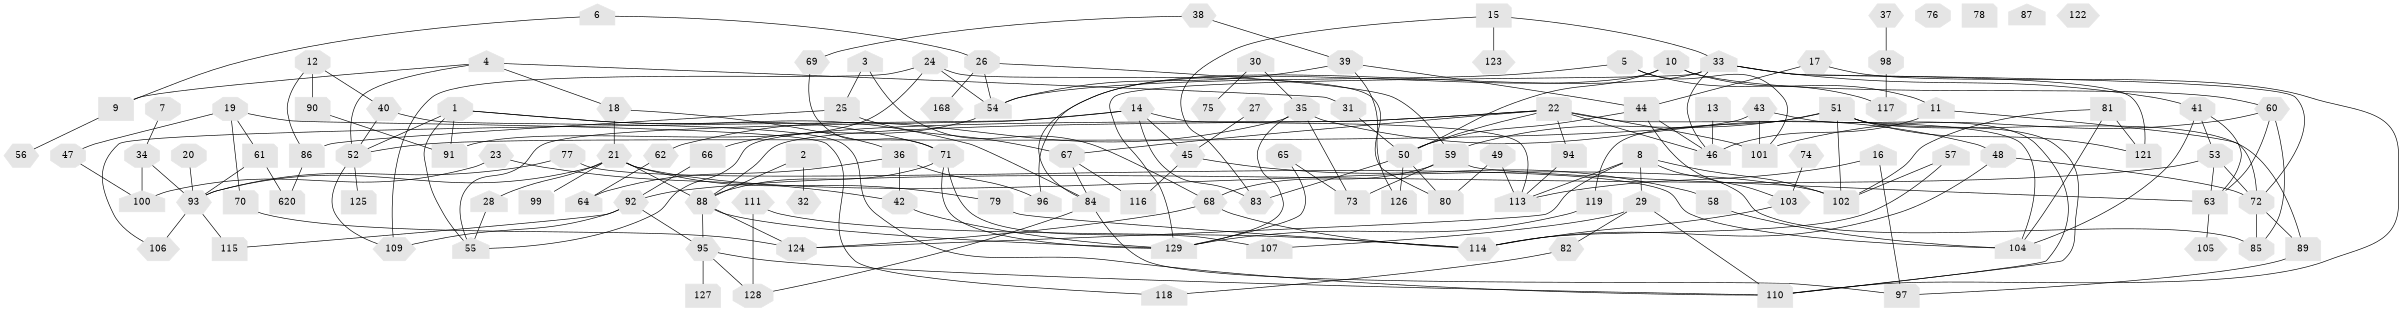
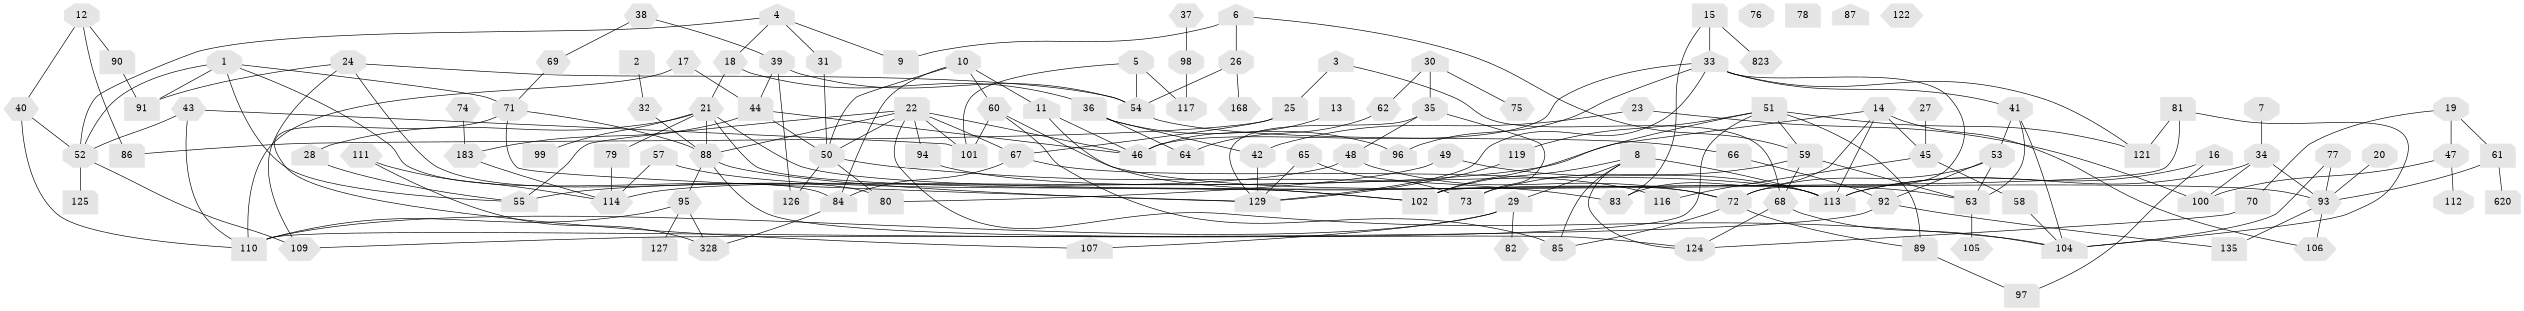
(1494, 62) -> (1761, 62)
(1185, 74) -> (1522, 79)
(981, 132) -> (1407, 85)
(21, 156) -> none
(750, 180) -> (680, 136)
none -> (2048, 181)
(295, 184) -> none
(1789, 202) -> (465, 156)
none -> (2454, 202)
(667, 226) -> none
(1339, 236) -> (1917, 231)
(230, 249) -> (2229, 249)
(1479, 282) -> none
(753, 296) -> (709, 249)
(1164, 296) -> none
